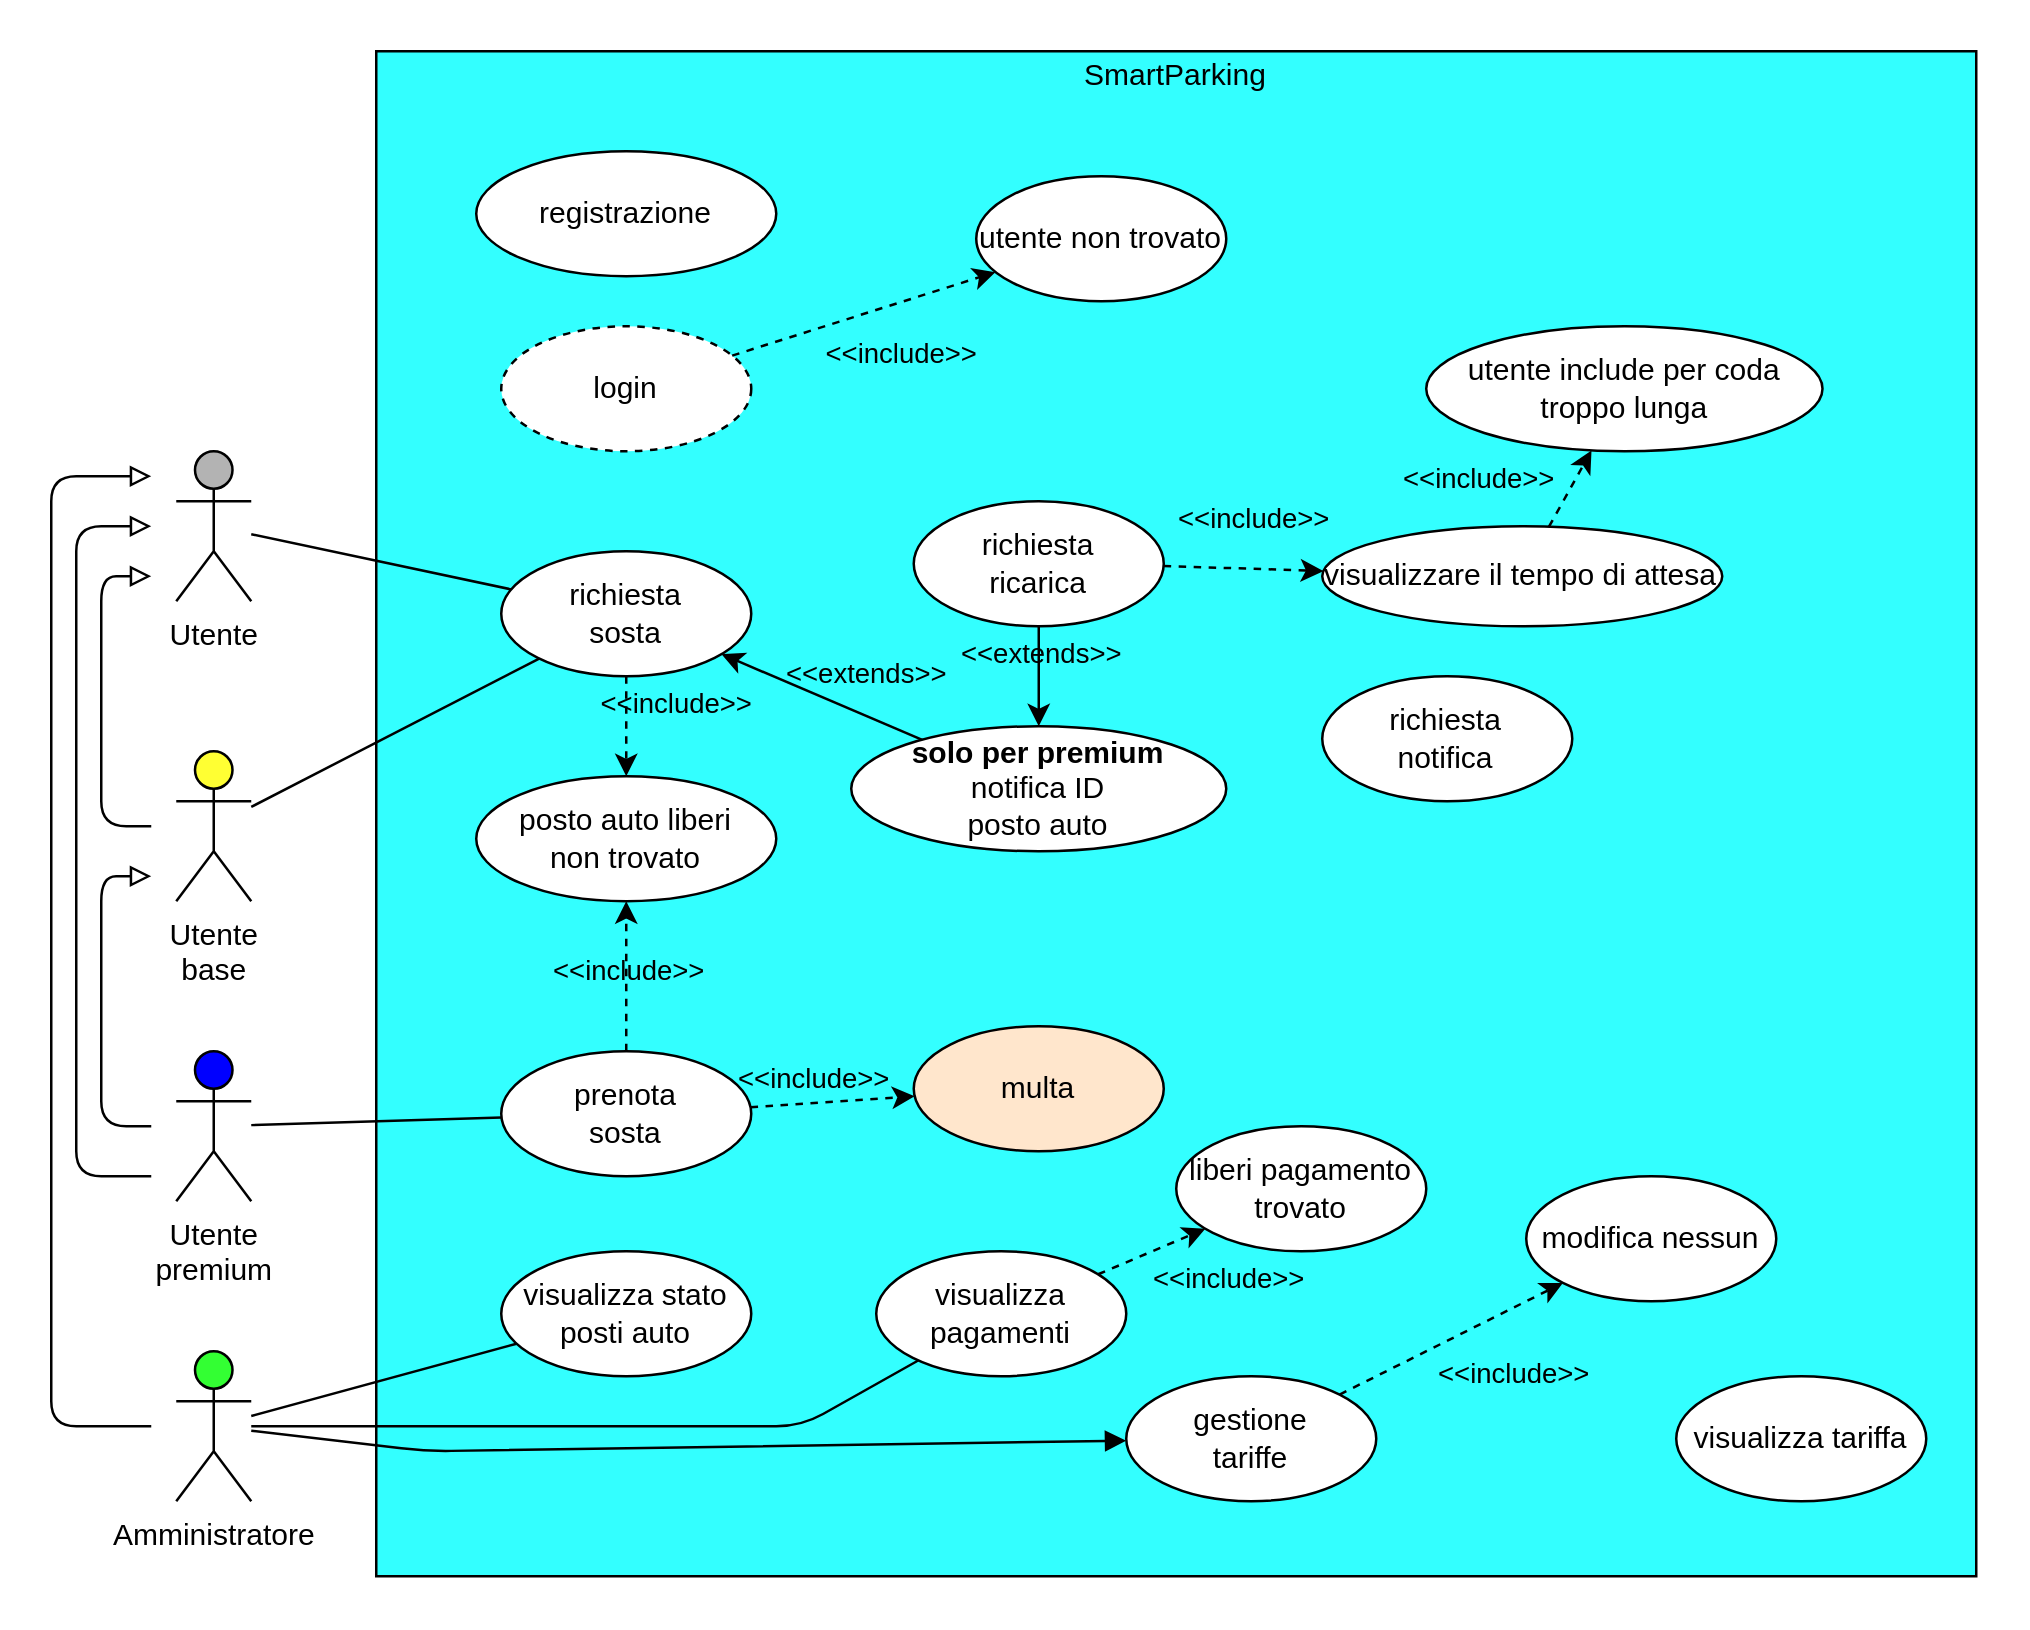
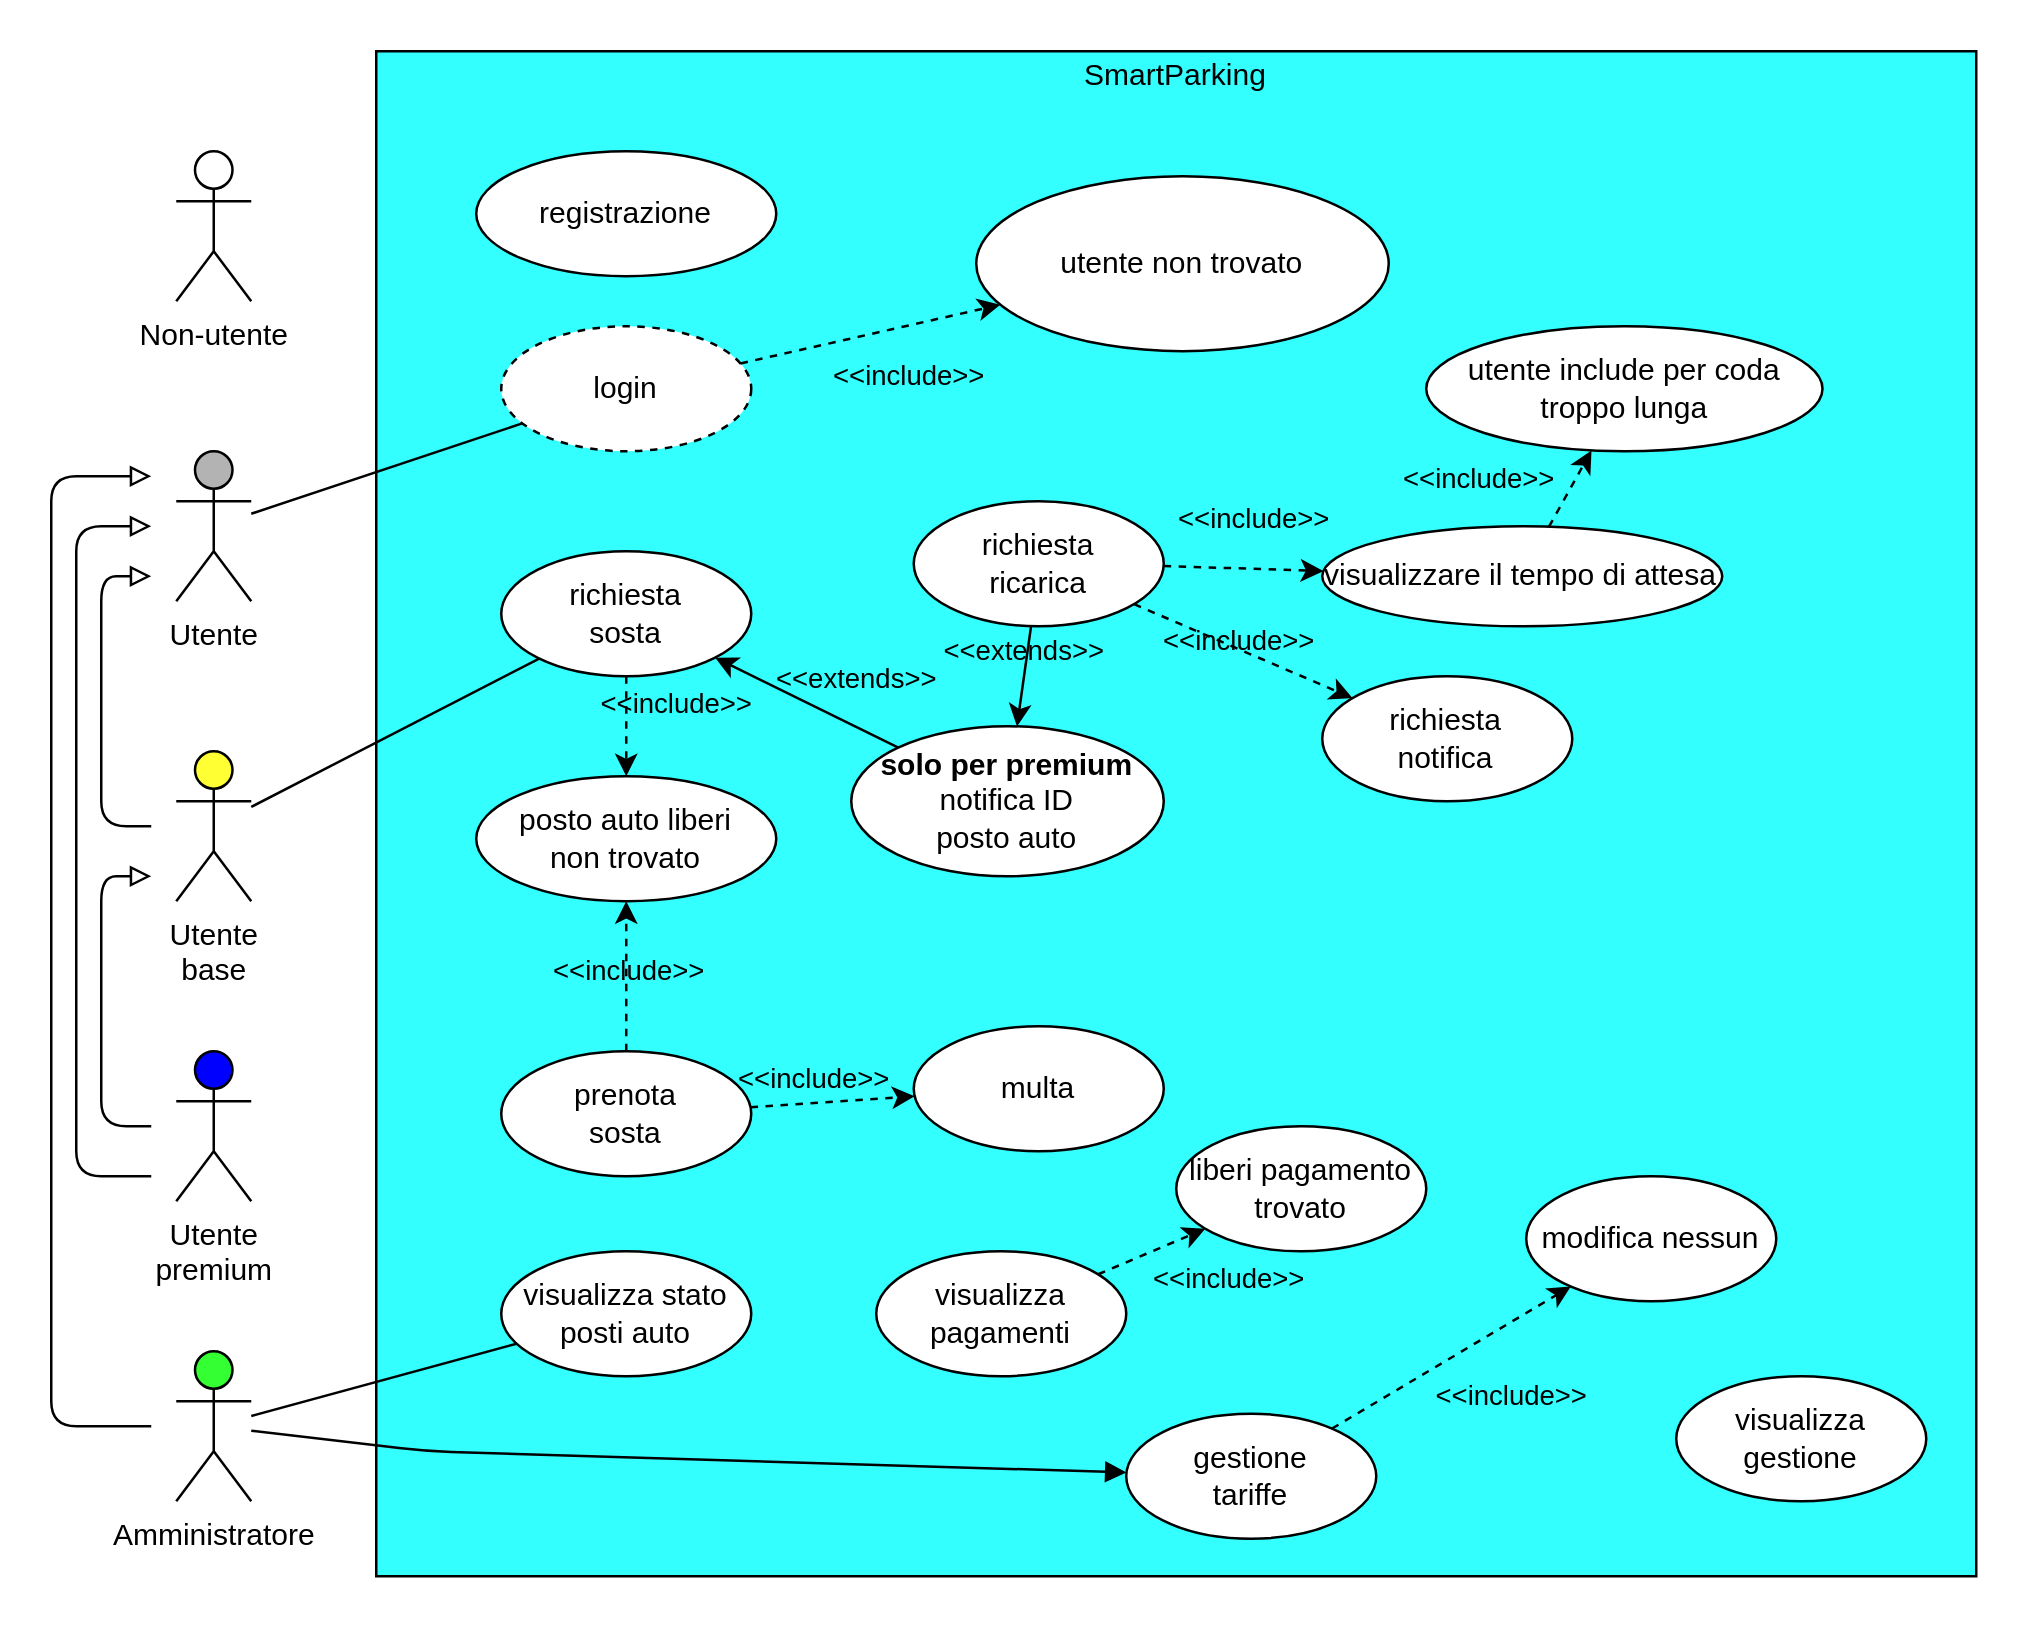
none -> (214, 226)
(1101, 239) -> (1183, 264)
(381, 562) -> (386, 469)
none -> (1235, 648)
(1039, 789) -> (1008, 801)
(1039, 1089) -> (1039, 1089)
(376, 1121) -> none
(588, 1426) -> none
(1251, 1439) -> (1251, 1476)
(1801, 1439) -> (1801, 1439)
